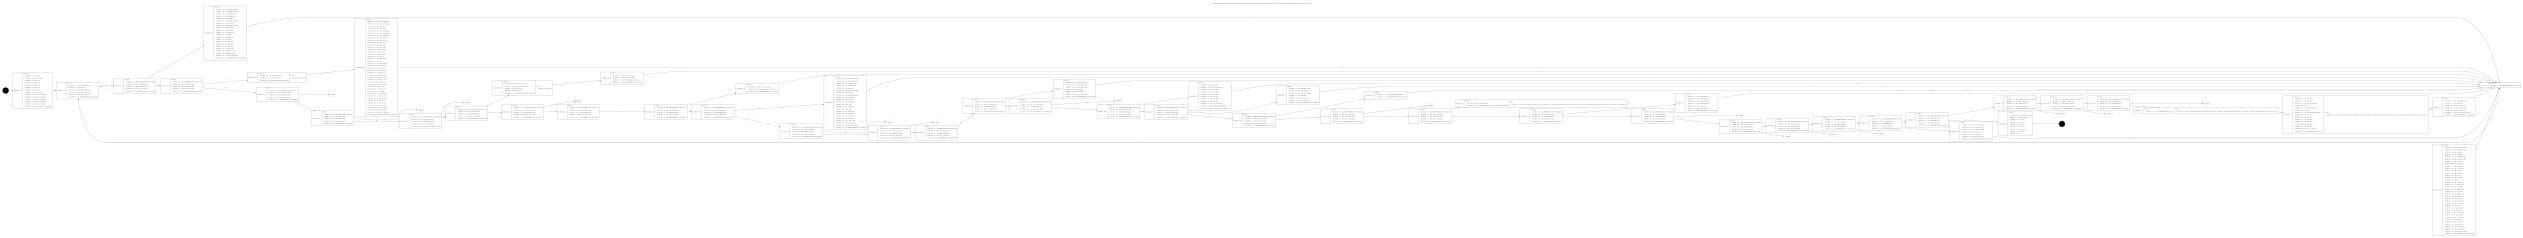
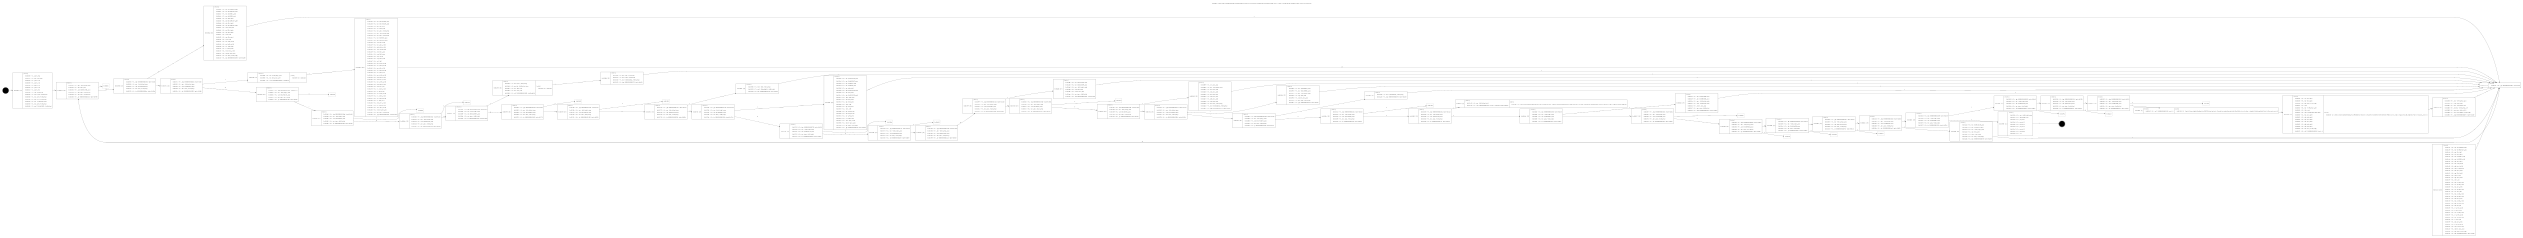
(111, 86) -> (106, 90)
none -> (666, 101)
